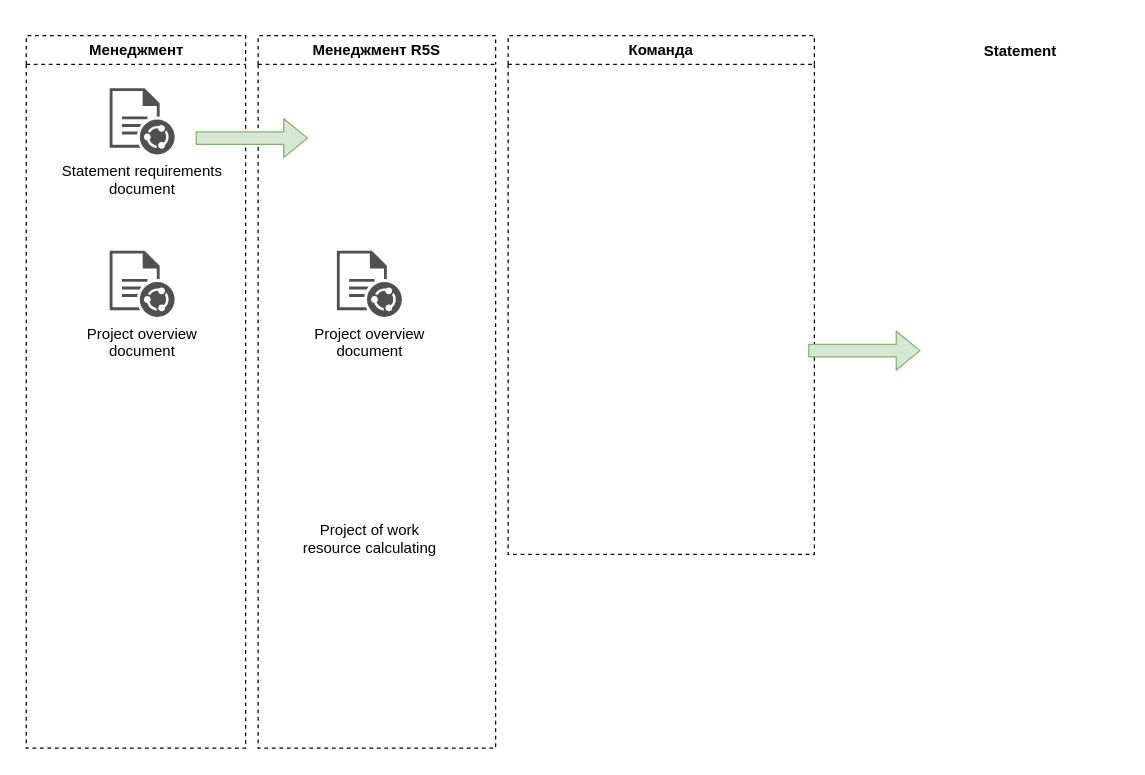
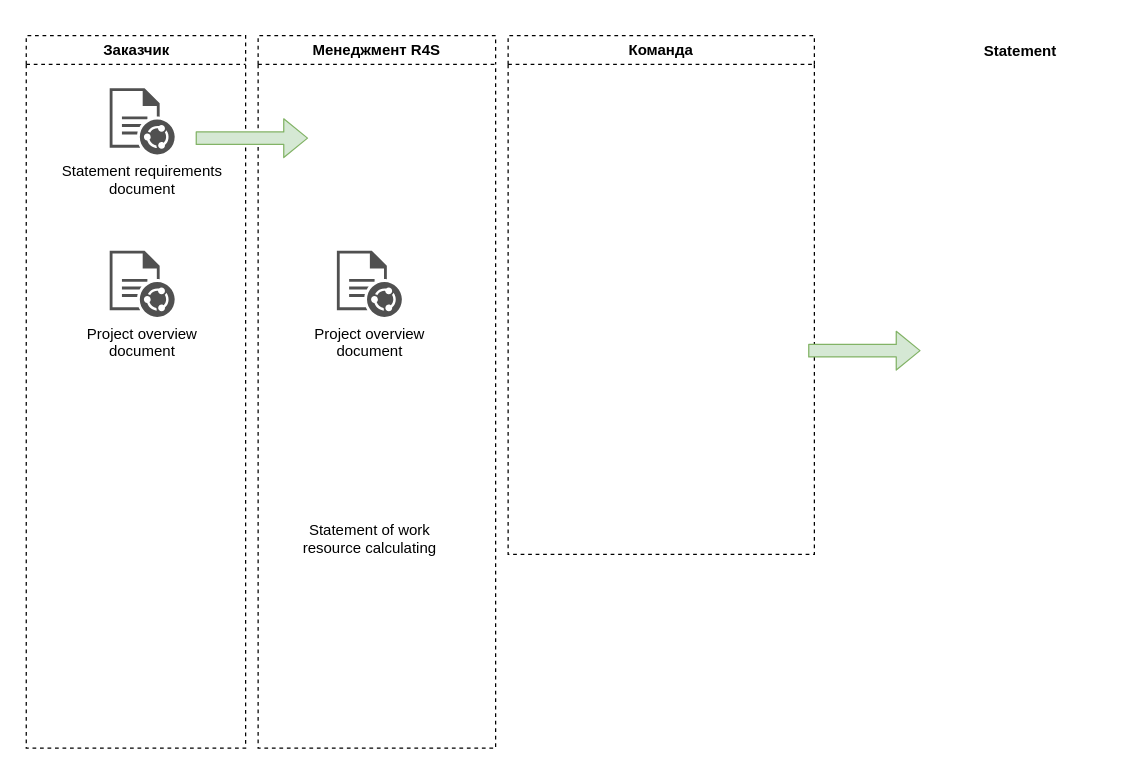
(137, 51) -> (137, 51)
(377, 51) -> (377, 51)
(370, 540) -> (370, 540)
